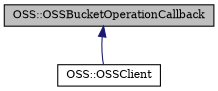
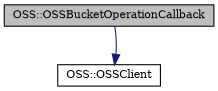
(102, 51) -> (116, 40)
